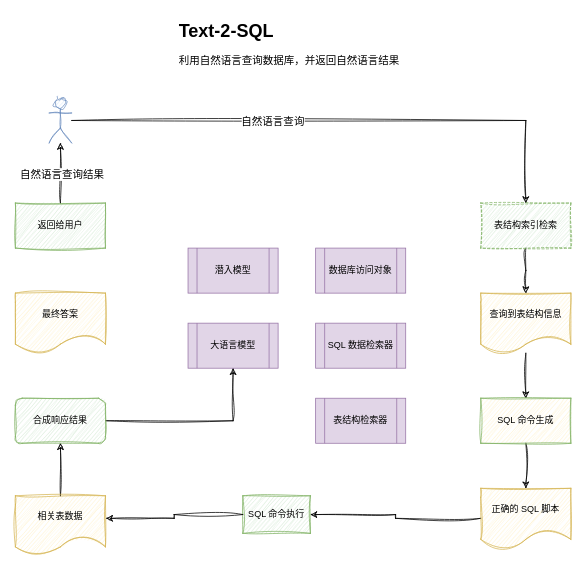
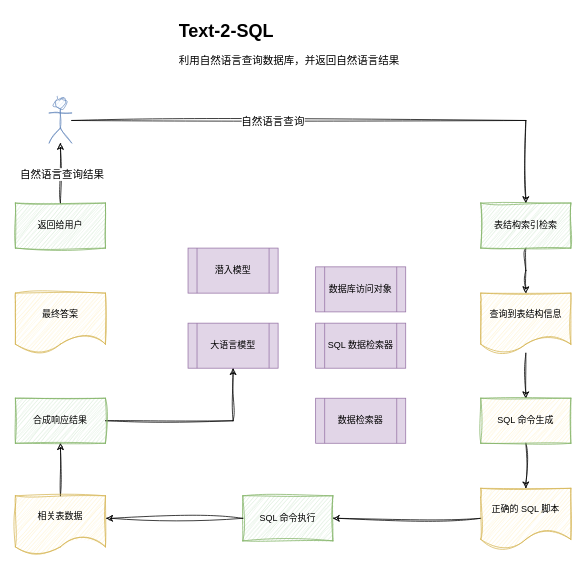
(525, 225) -> (525, 225)
(360, 270) -> (360, 289)
(60, 420) -> (60, 420)
(360, 420) -> (360, 420)
(276, 514) -> (288, 518)
